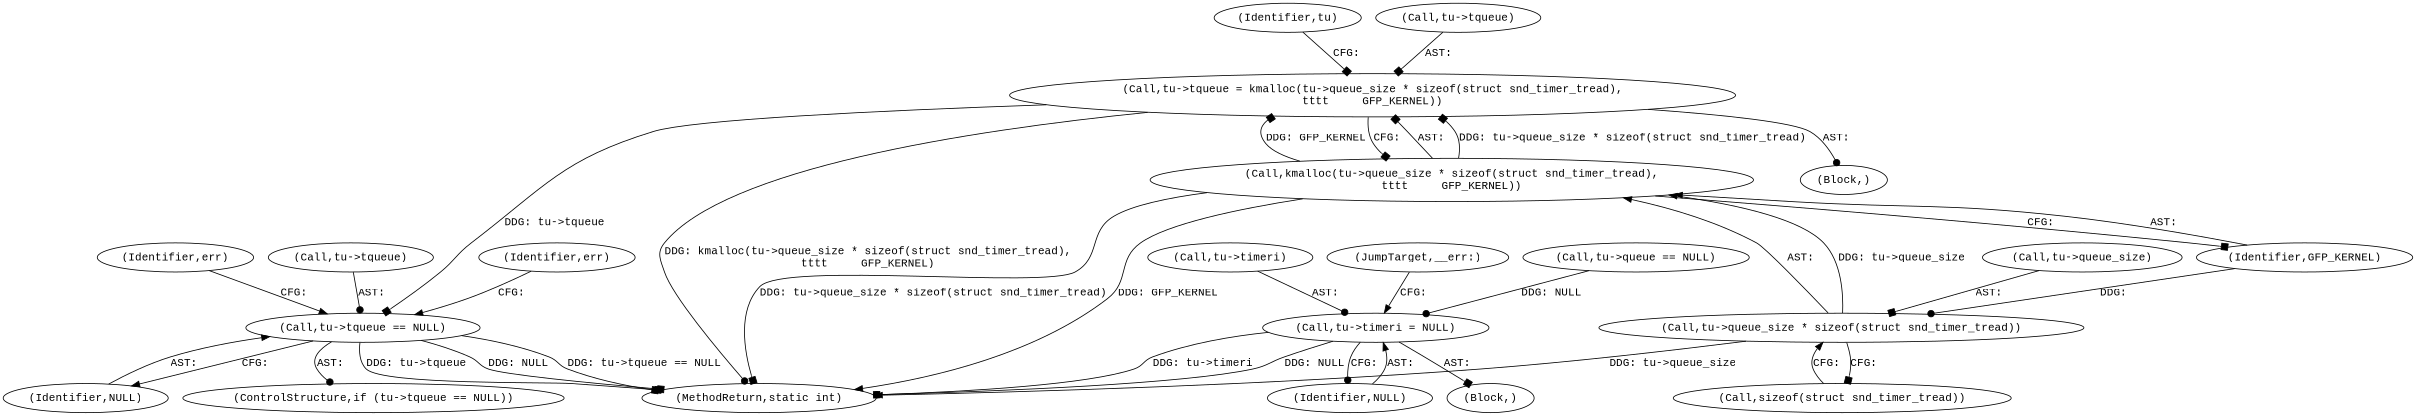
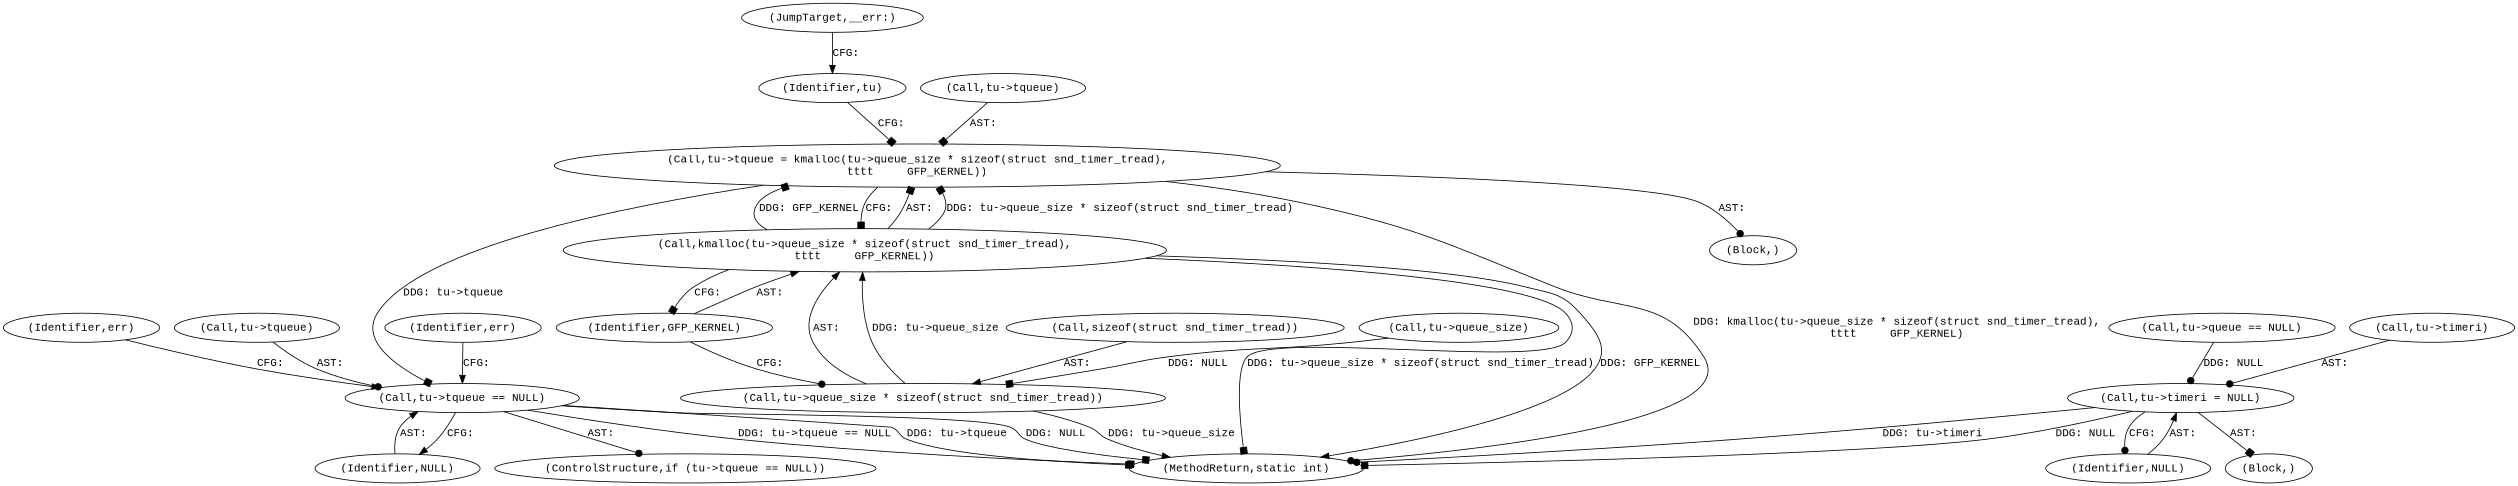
(1399, 289) -> (832, 49)
(1993, 293) -> (1198, 363)
(2117, 293) -> (773, 363)
(1851, 359) -> none
(1830, 363) -> (1081, 363)
